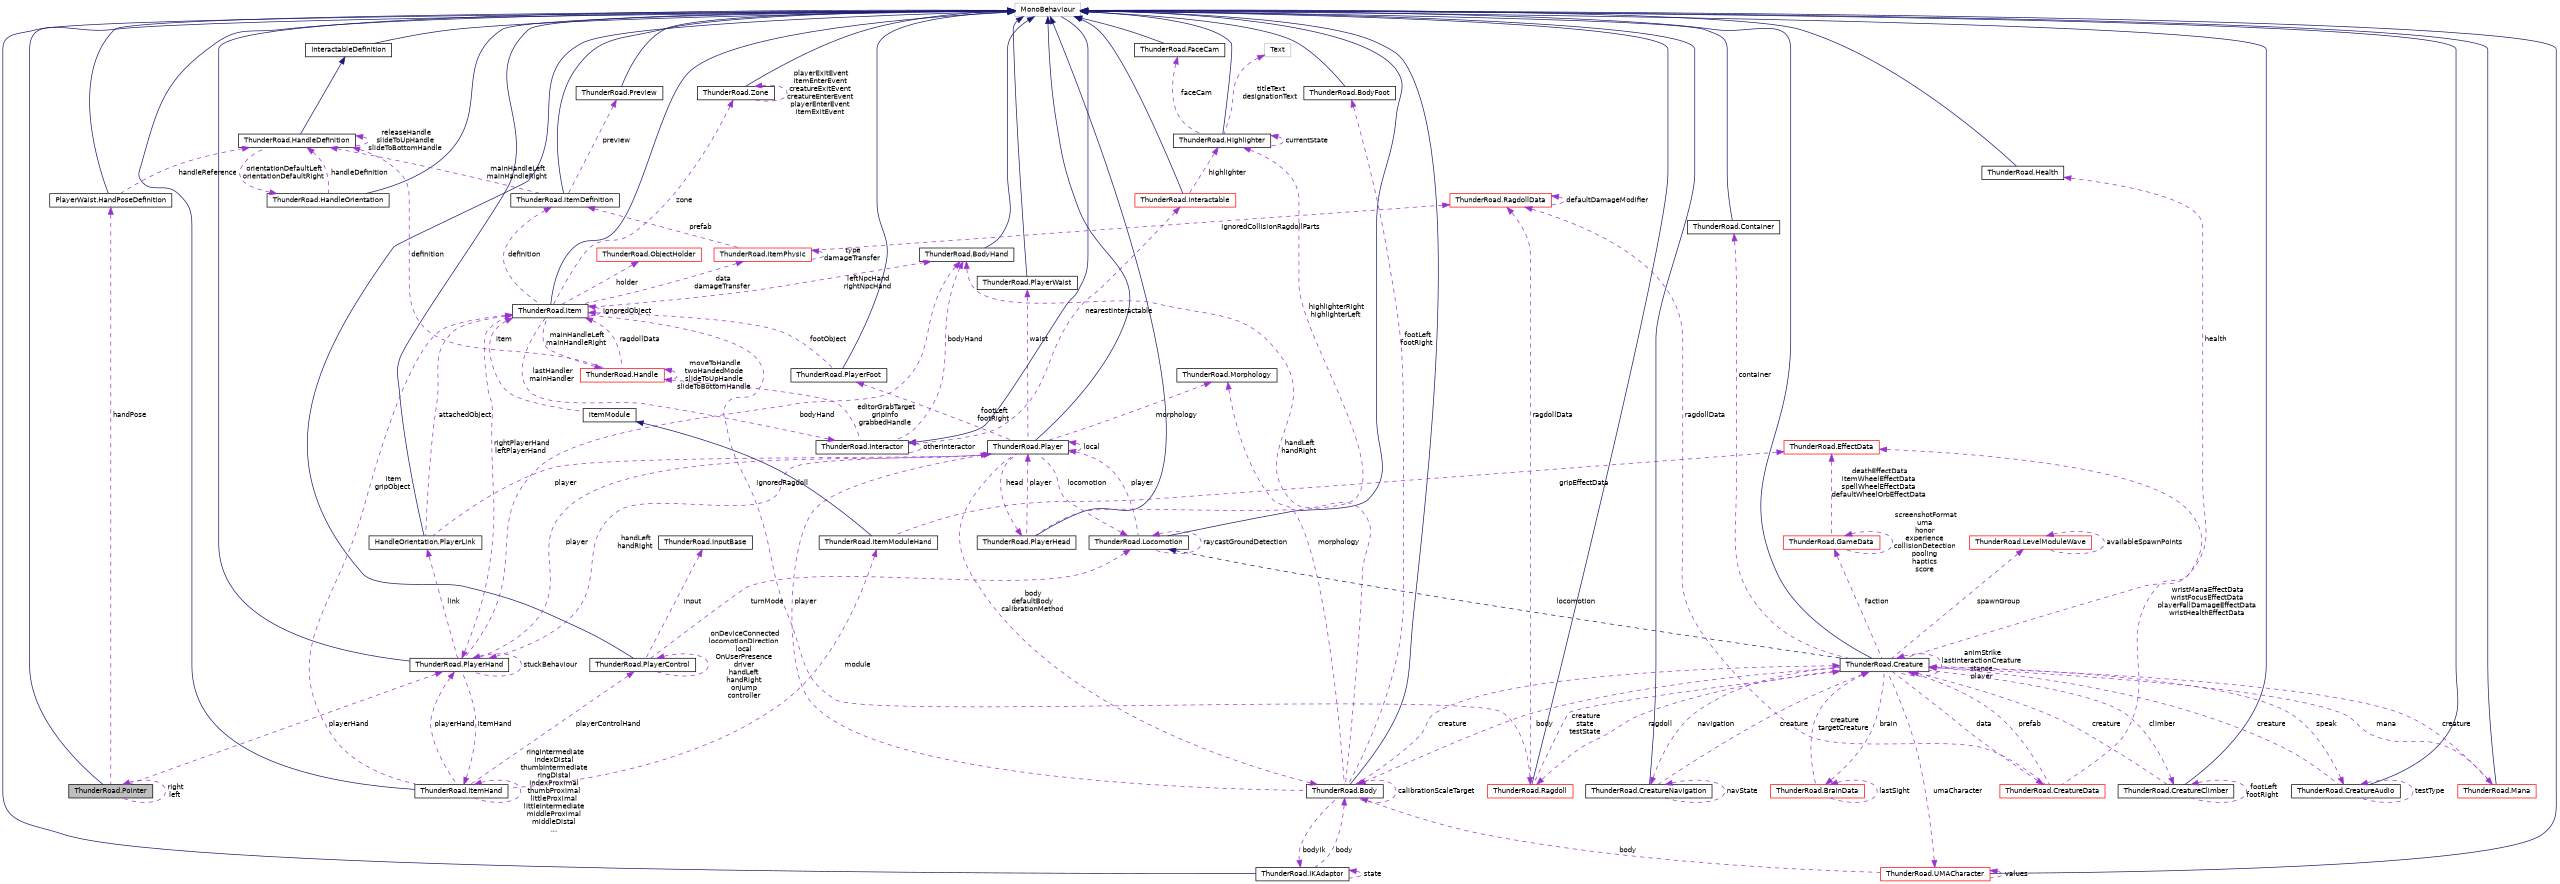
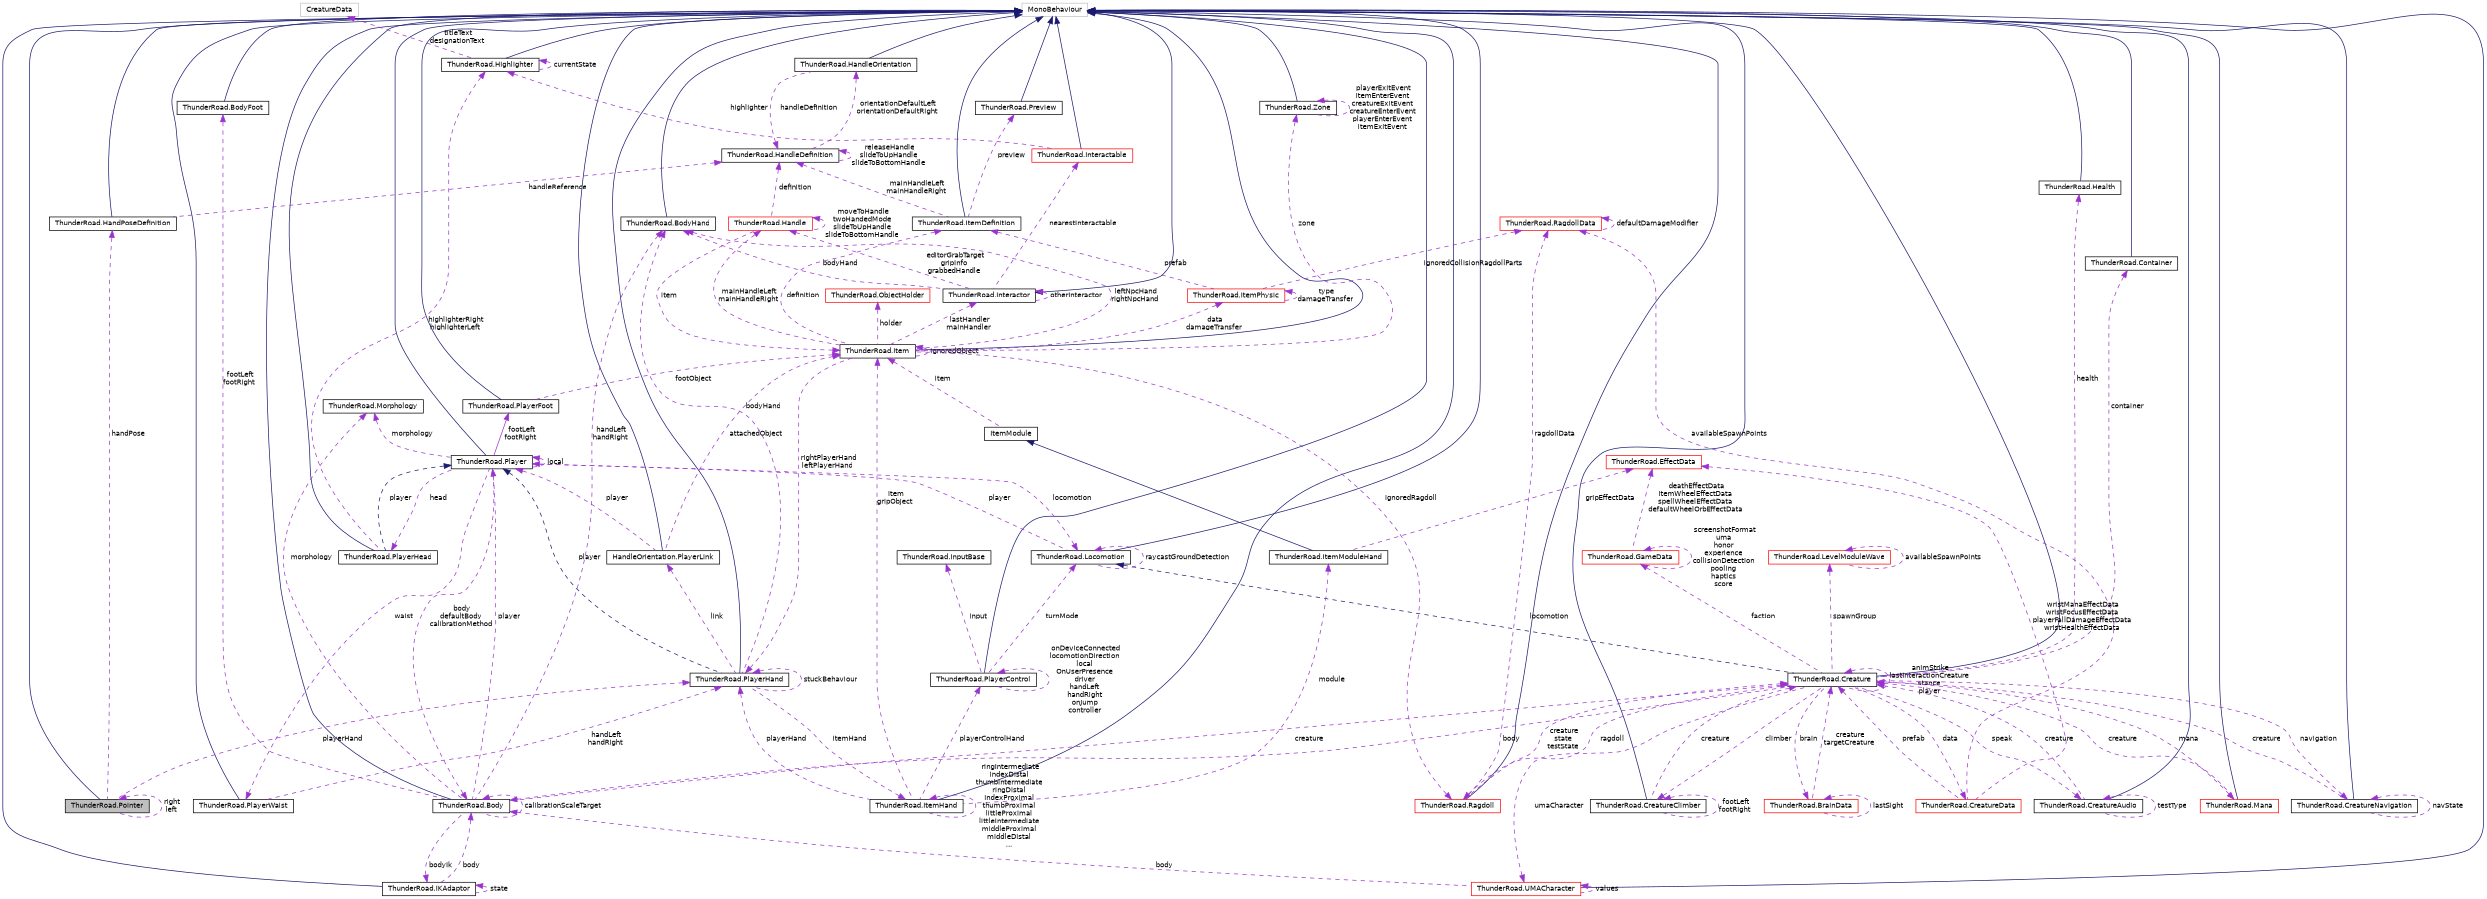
(349, 50) -> none
(1180, 50) -> none
(1278, 50) -> (329, 10)
(111, 200) -> (113, 224)
(639, 339) -> (668, 296)
(938, 412) -> (500, 438)
(1704, 415) -> (1728, 434)
(676, 470) -> (589, 600)
(1027, 499) -> (384, 487)
(711, 505) -> (493, 753)
